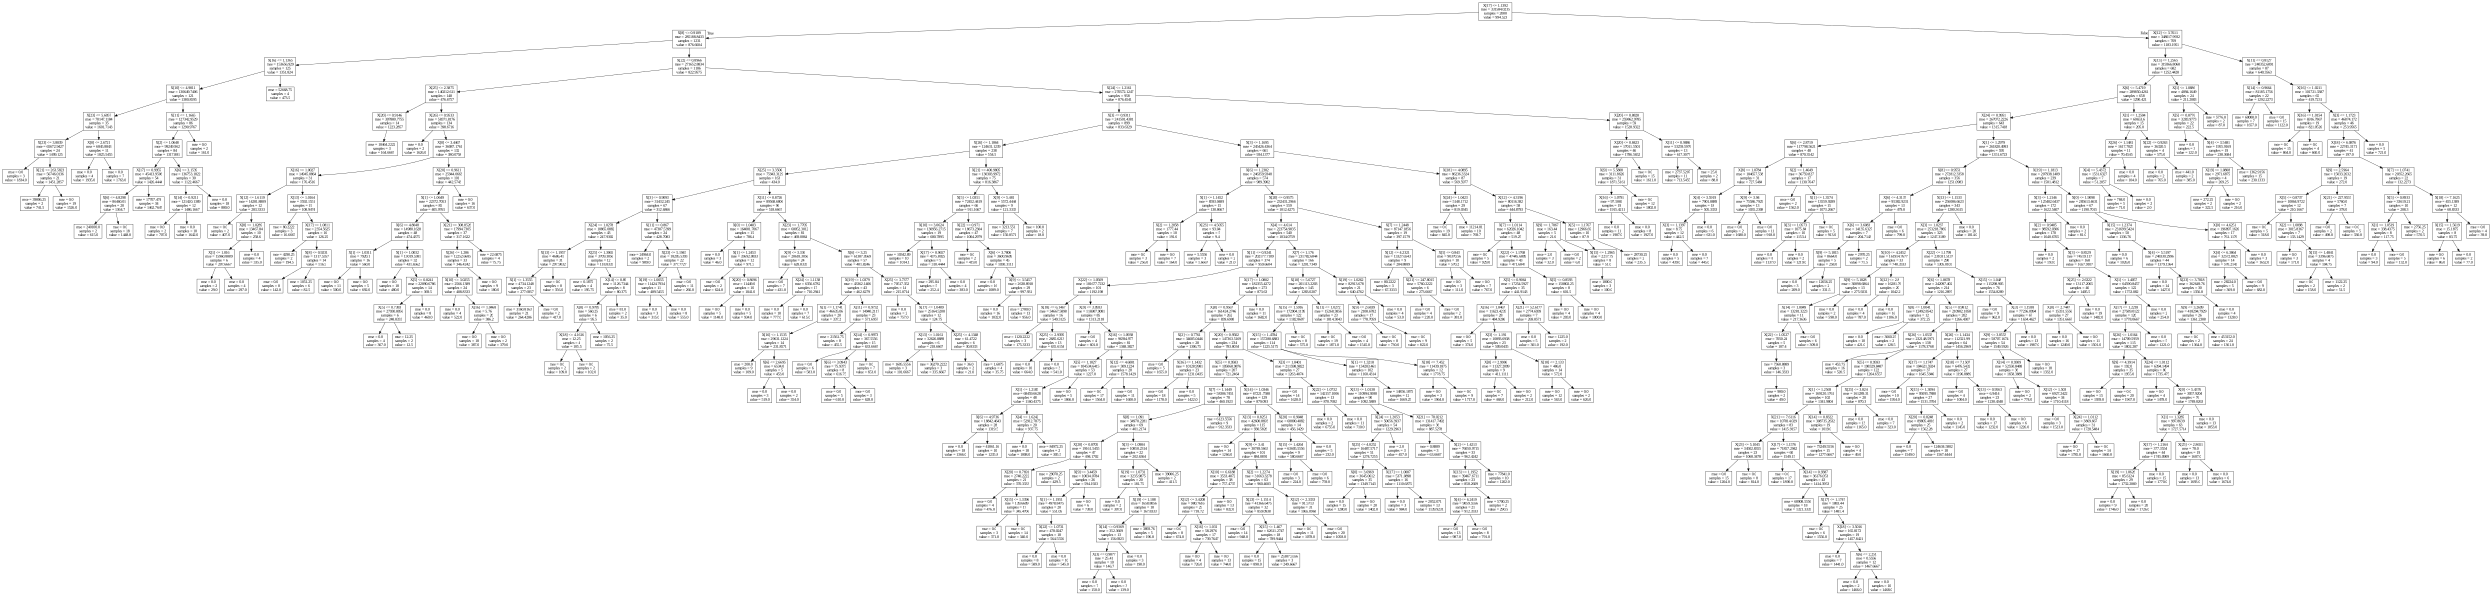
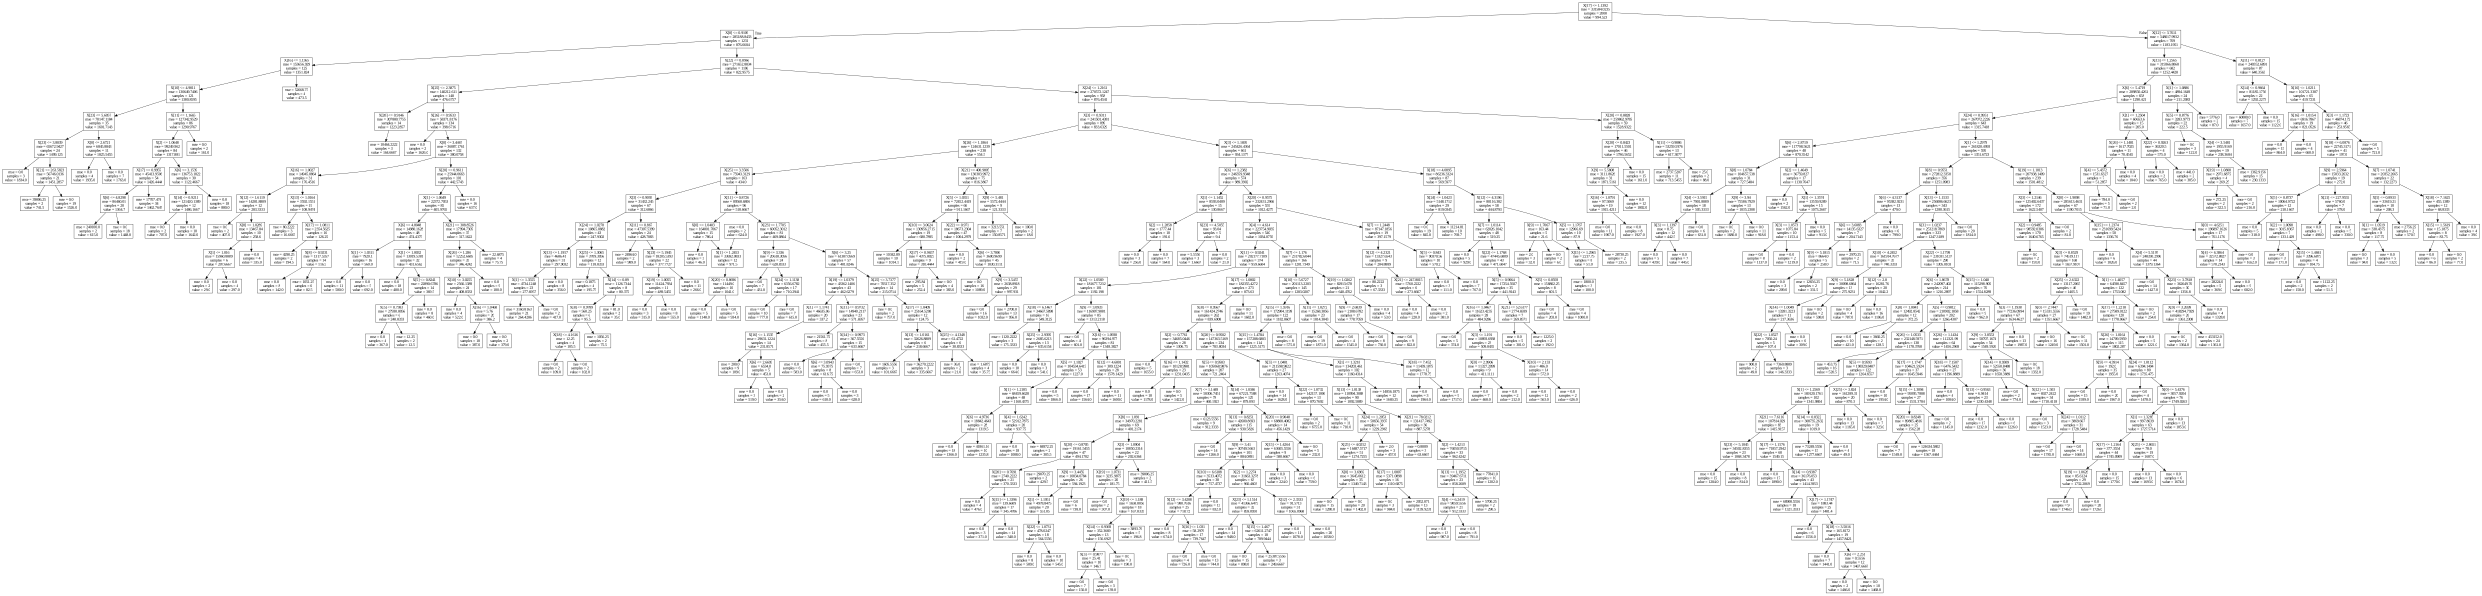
(728, 272) -> (733, 243)
(271, 286) -> (271, 286)
(1776, 381) -> (1757, 355)
